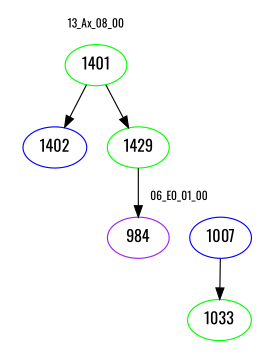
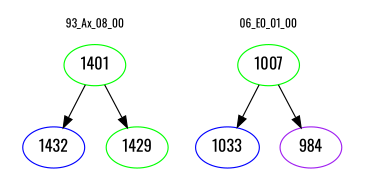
(96, 25) -> (95, 25)
(55, 147) -> (54, 147)
(138, 193) -> (287, 101)
(221, 238) -> (269, 65)
(219, 320) -> (227, 147)
